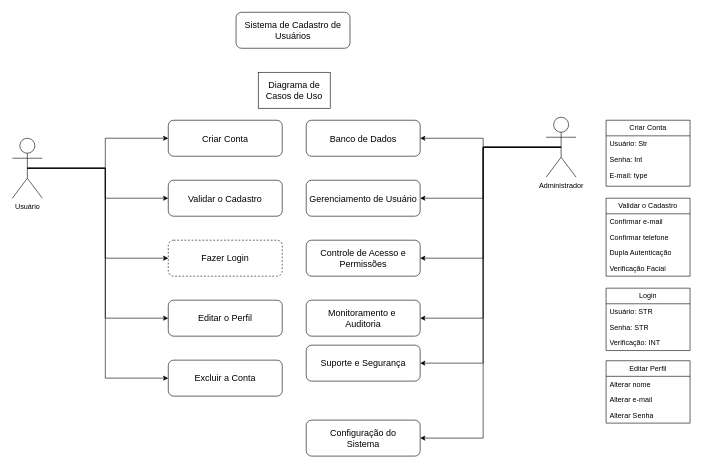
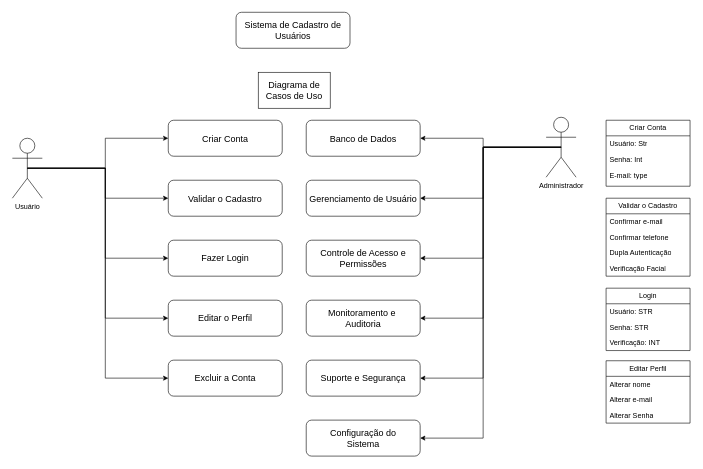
(225, 258) -> (225, 258)
(363, 363) -> (363, 378)
